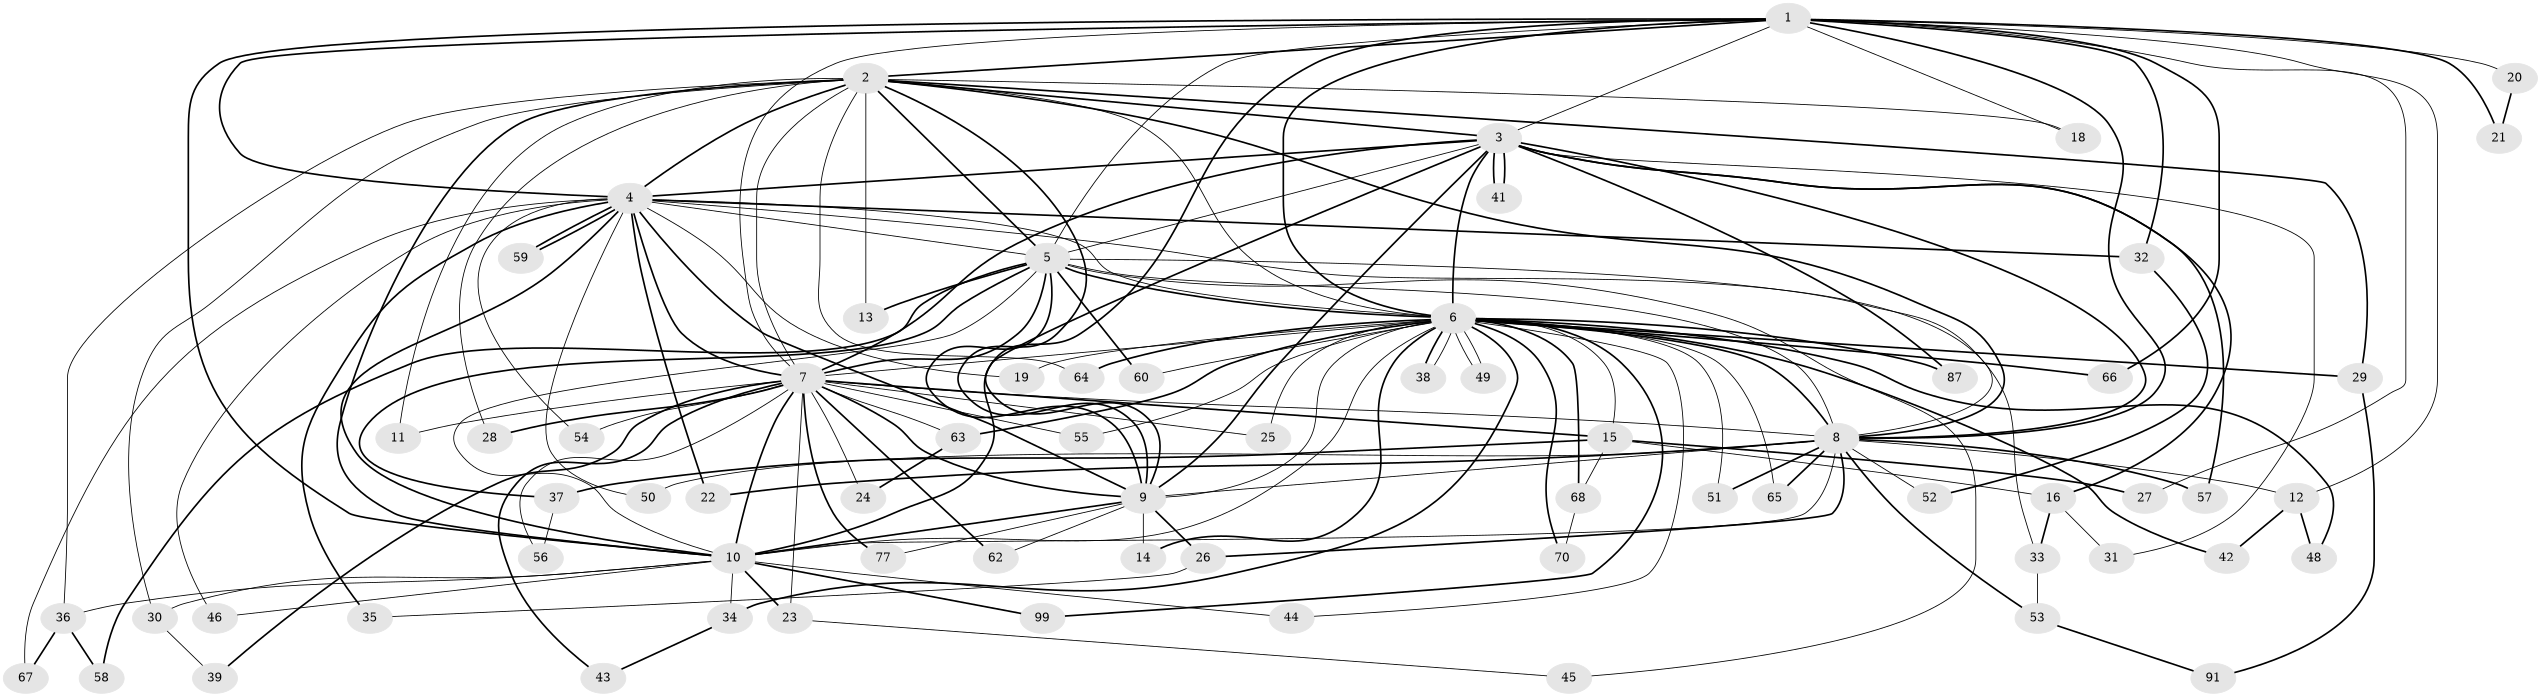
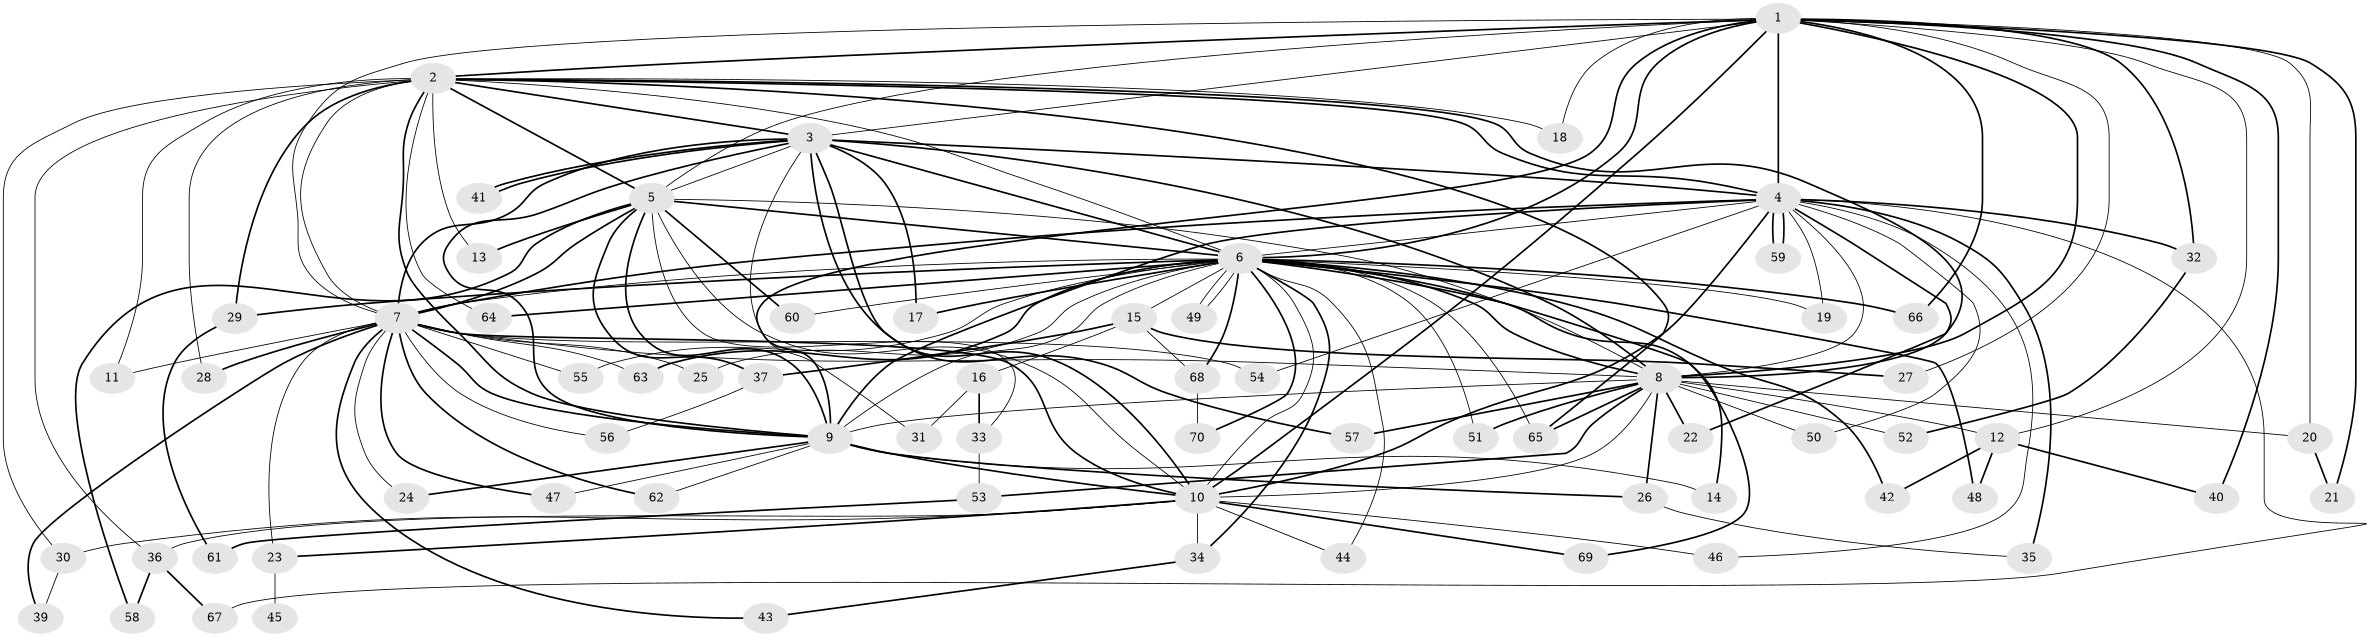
(839, 228) -> none
(2205, 273) -> none
(395, 282) -> (1167, 131)
(1757, 330) -> none
(1423, 378) -> none
(1955, 378) -> (916, 318)
none -> (1985, 408)
(1226, 410) -> none
(911, 468) -> (618, 468)
none -> (2217, 498)
(883, 558) -> (553, 498)
(1042, 618) -> (1586, 558)
(2213, 678) -> (215, 558)
